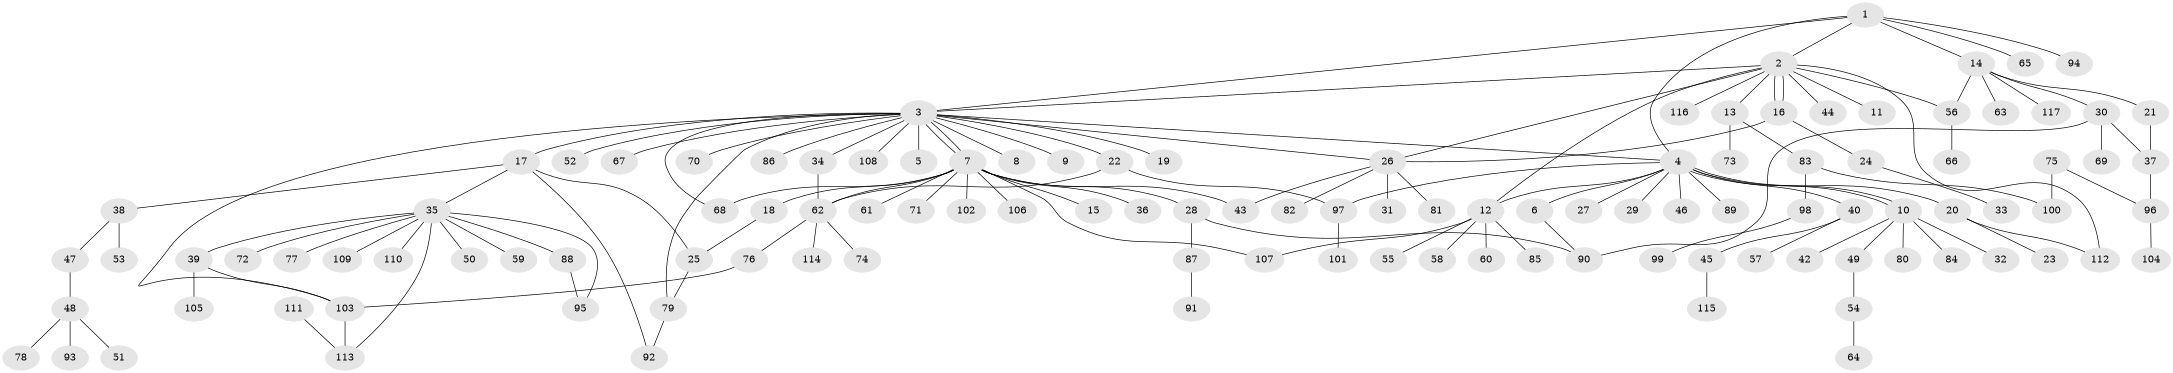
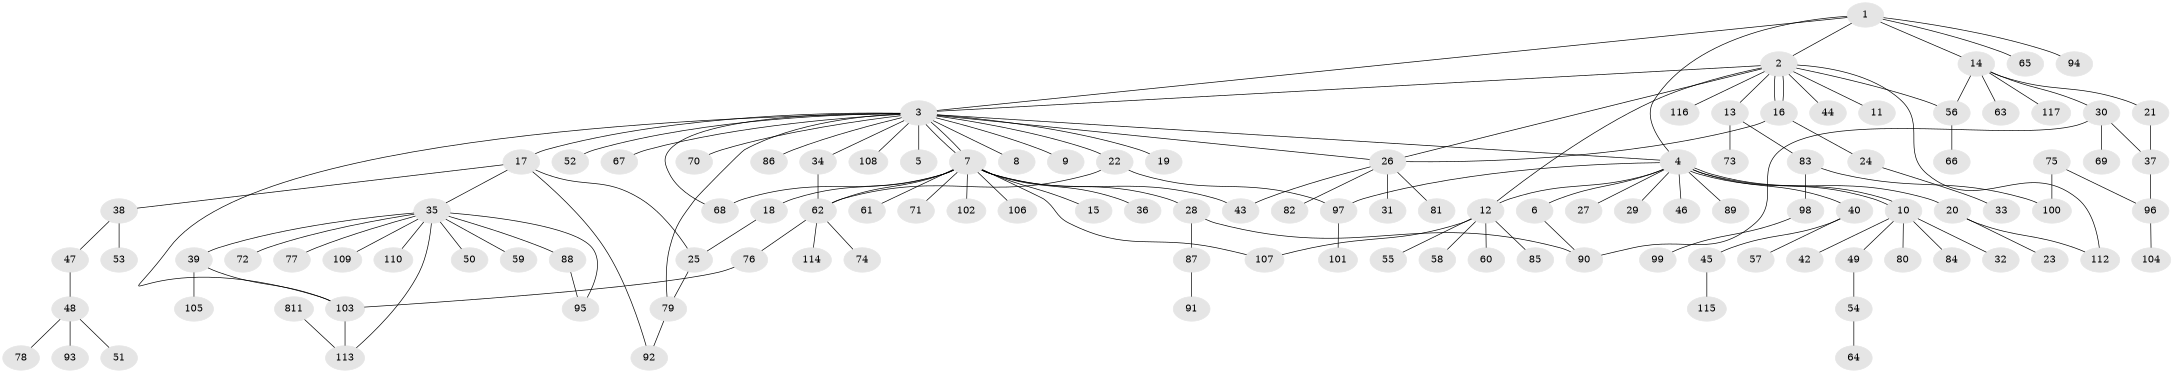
(294, 309) -> (294, 309)
